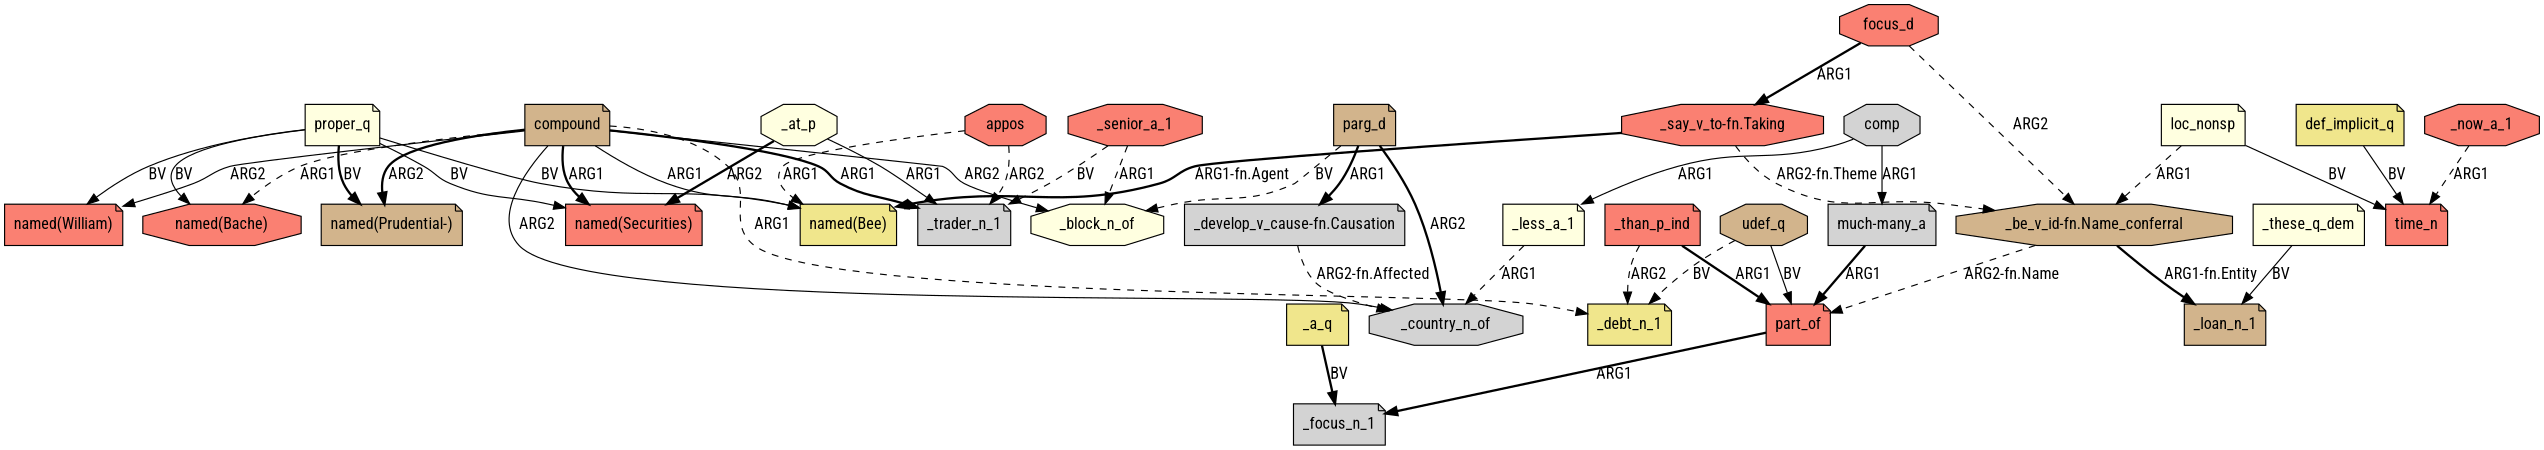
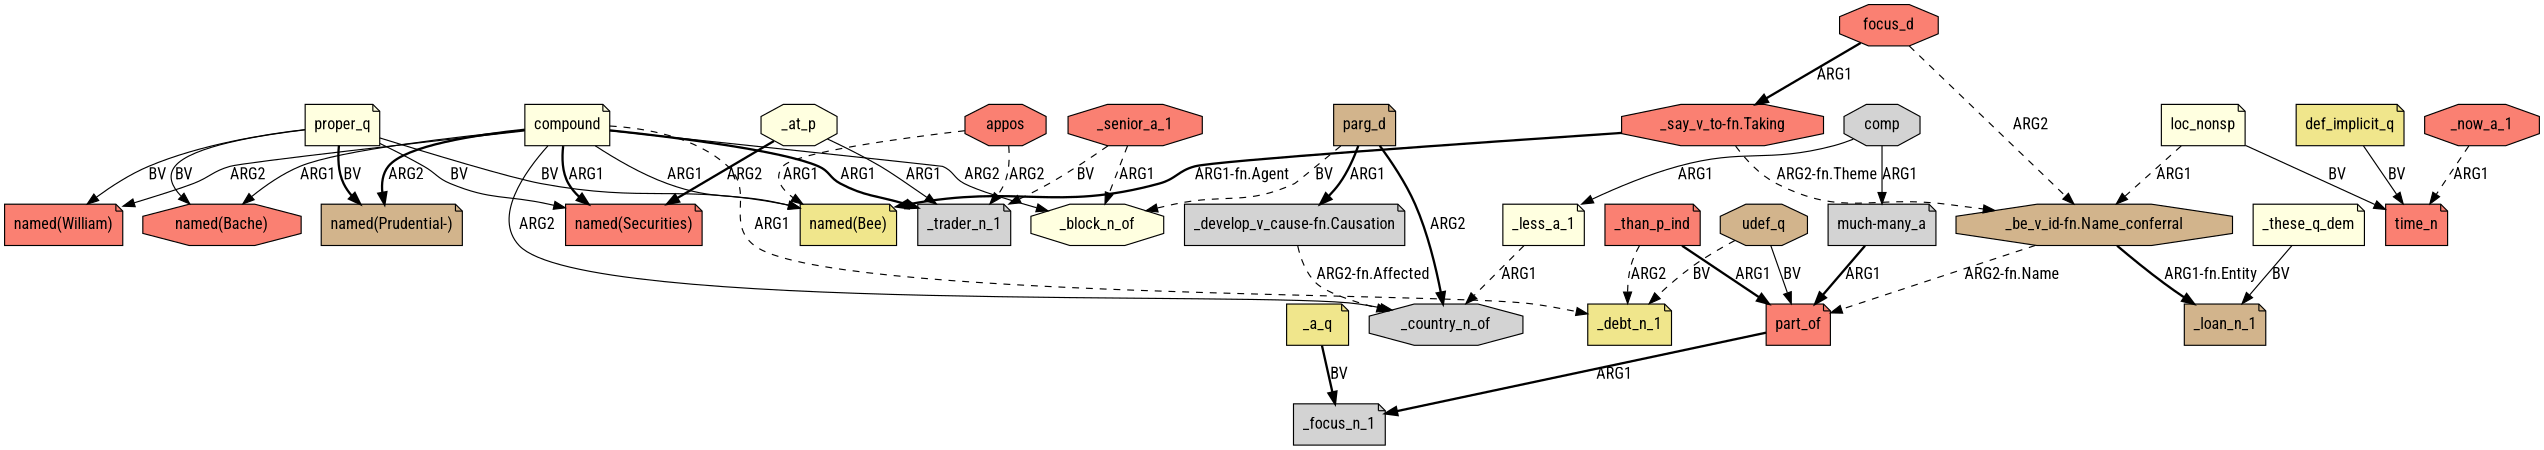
(567, 125) -> (567, 125)
(383, 147) -> (383, 147)
